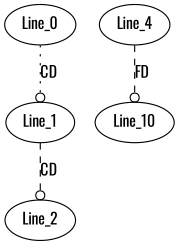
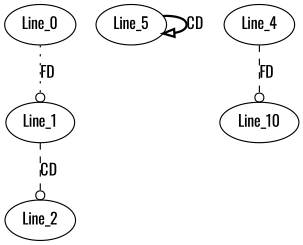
none -> (131, 25)
(49, 74) -> (48, 74)
